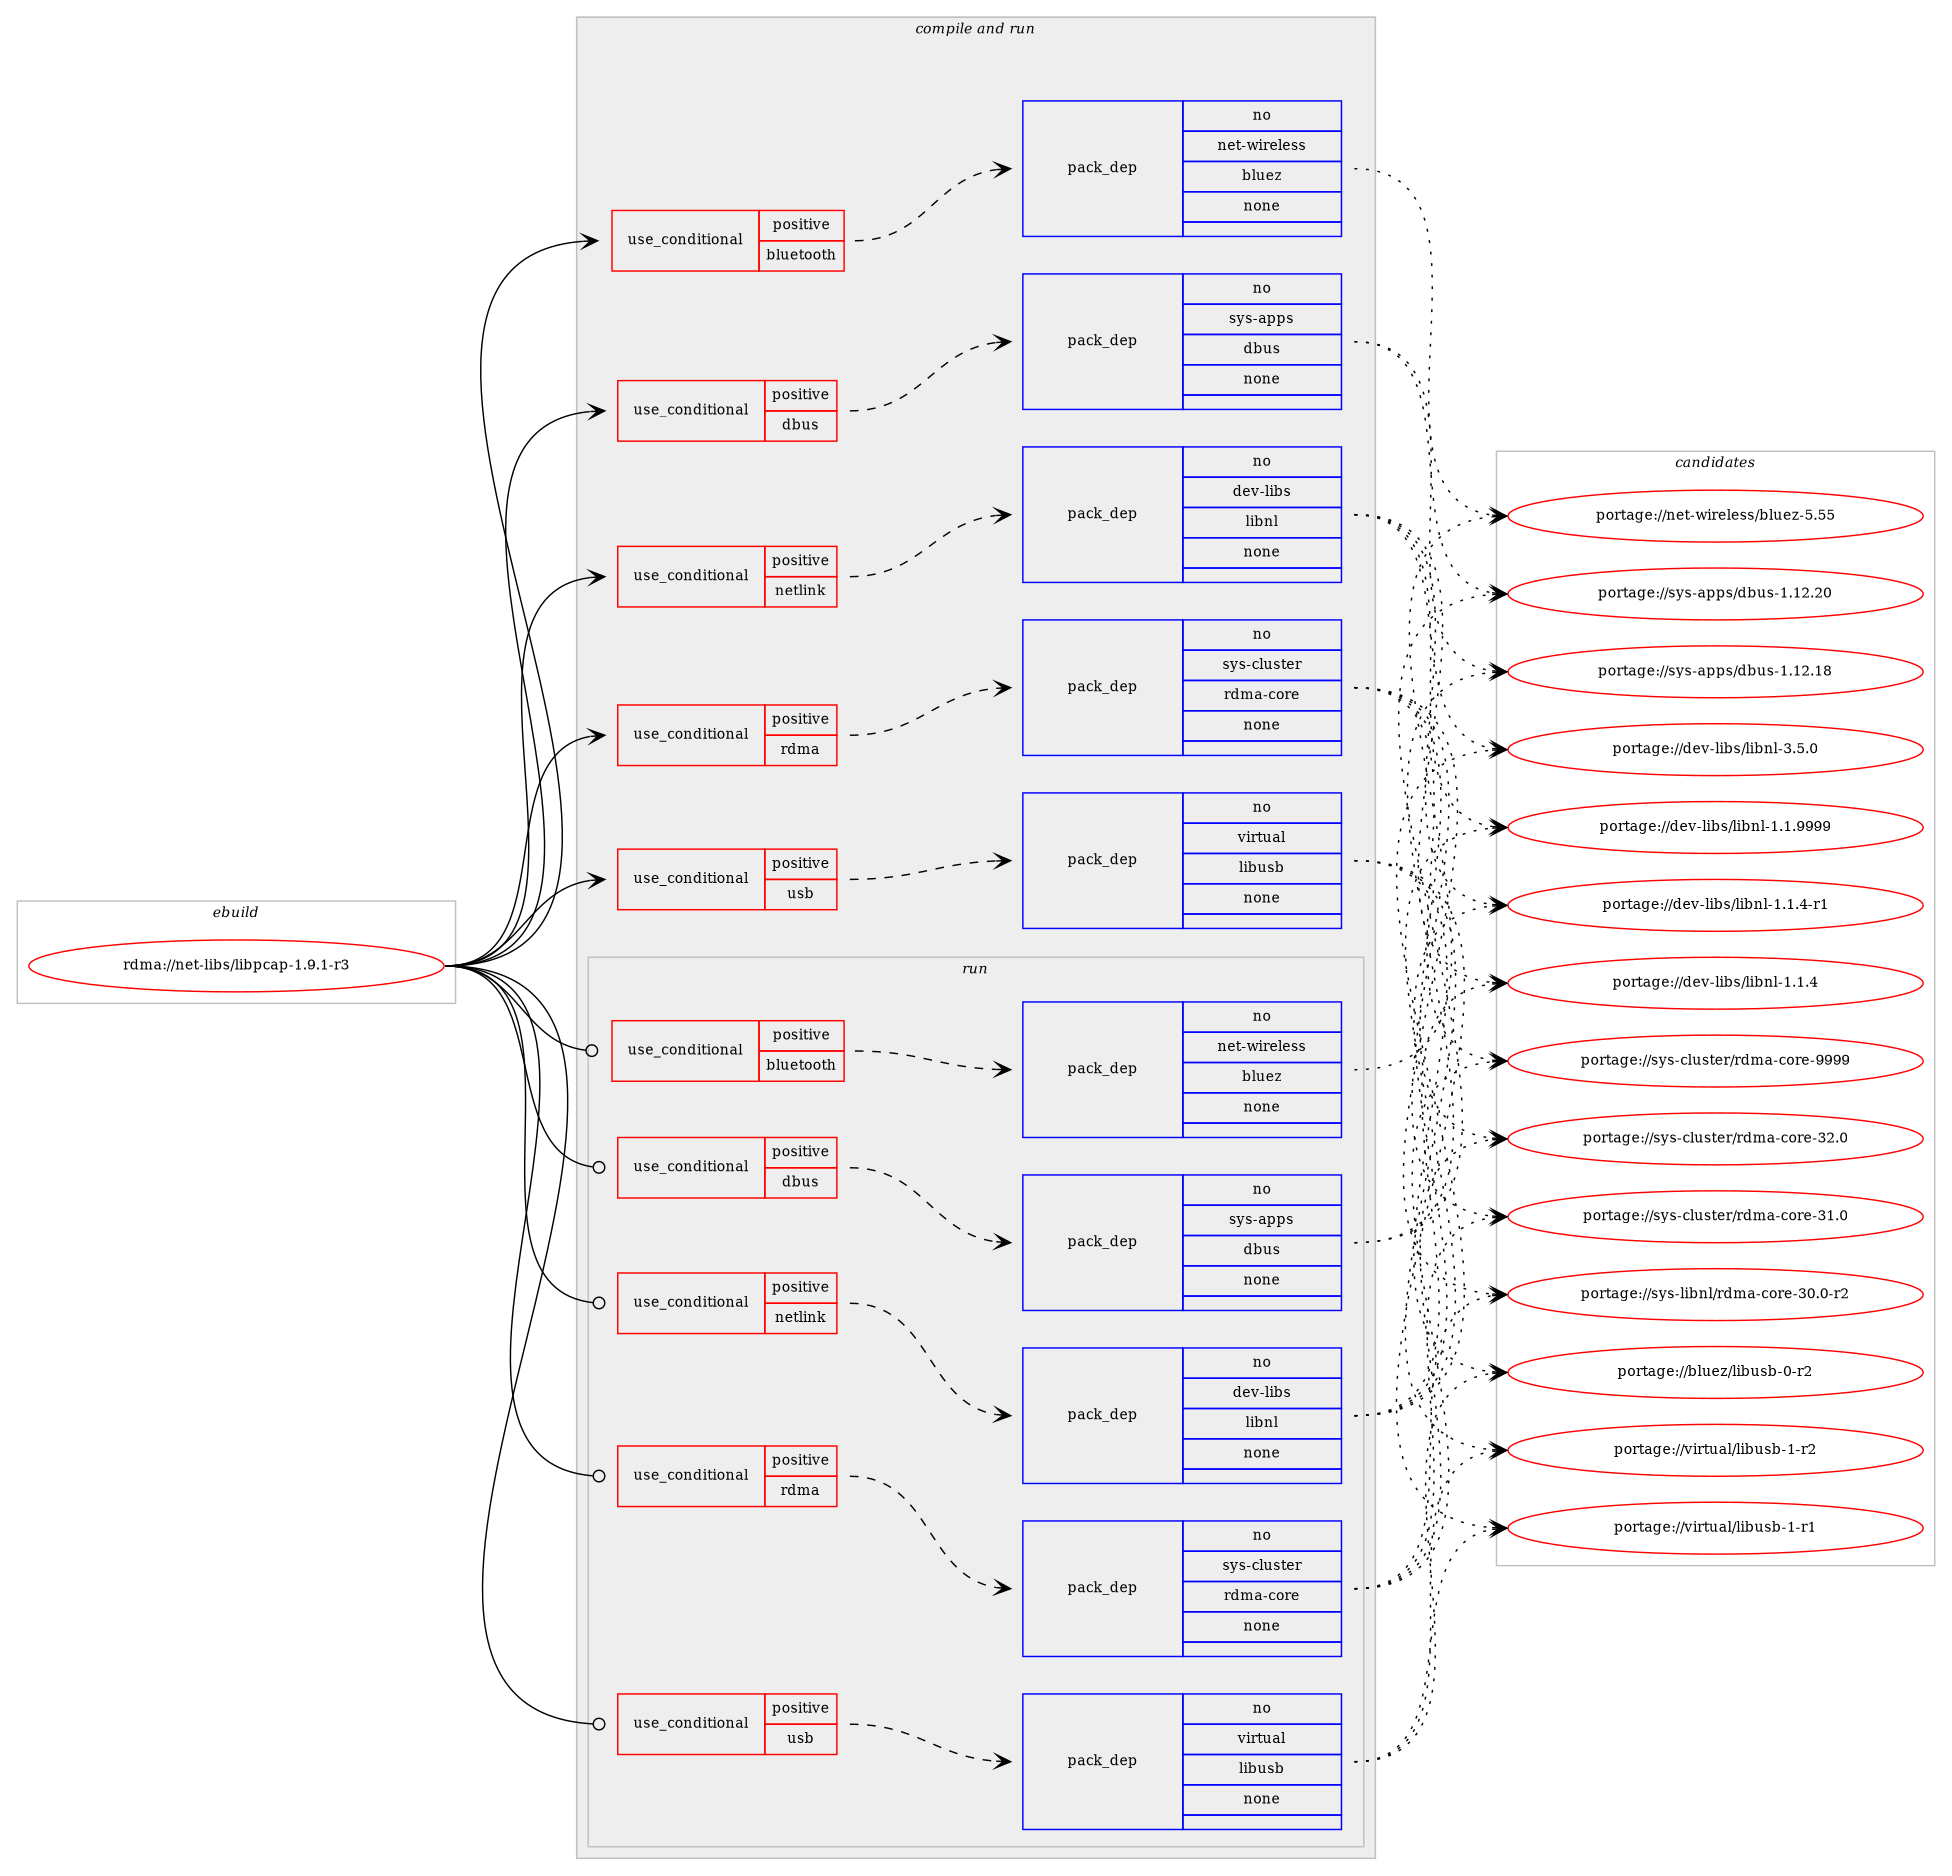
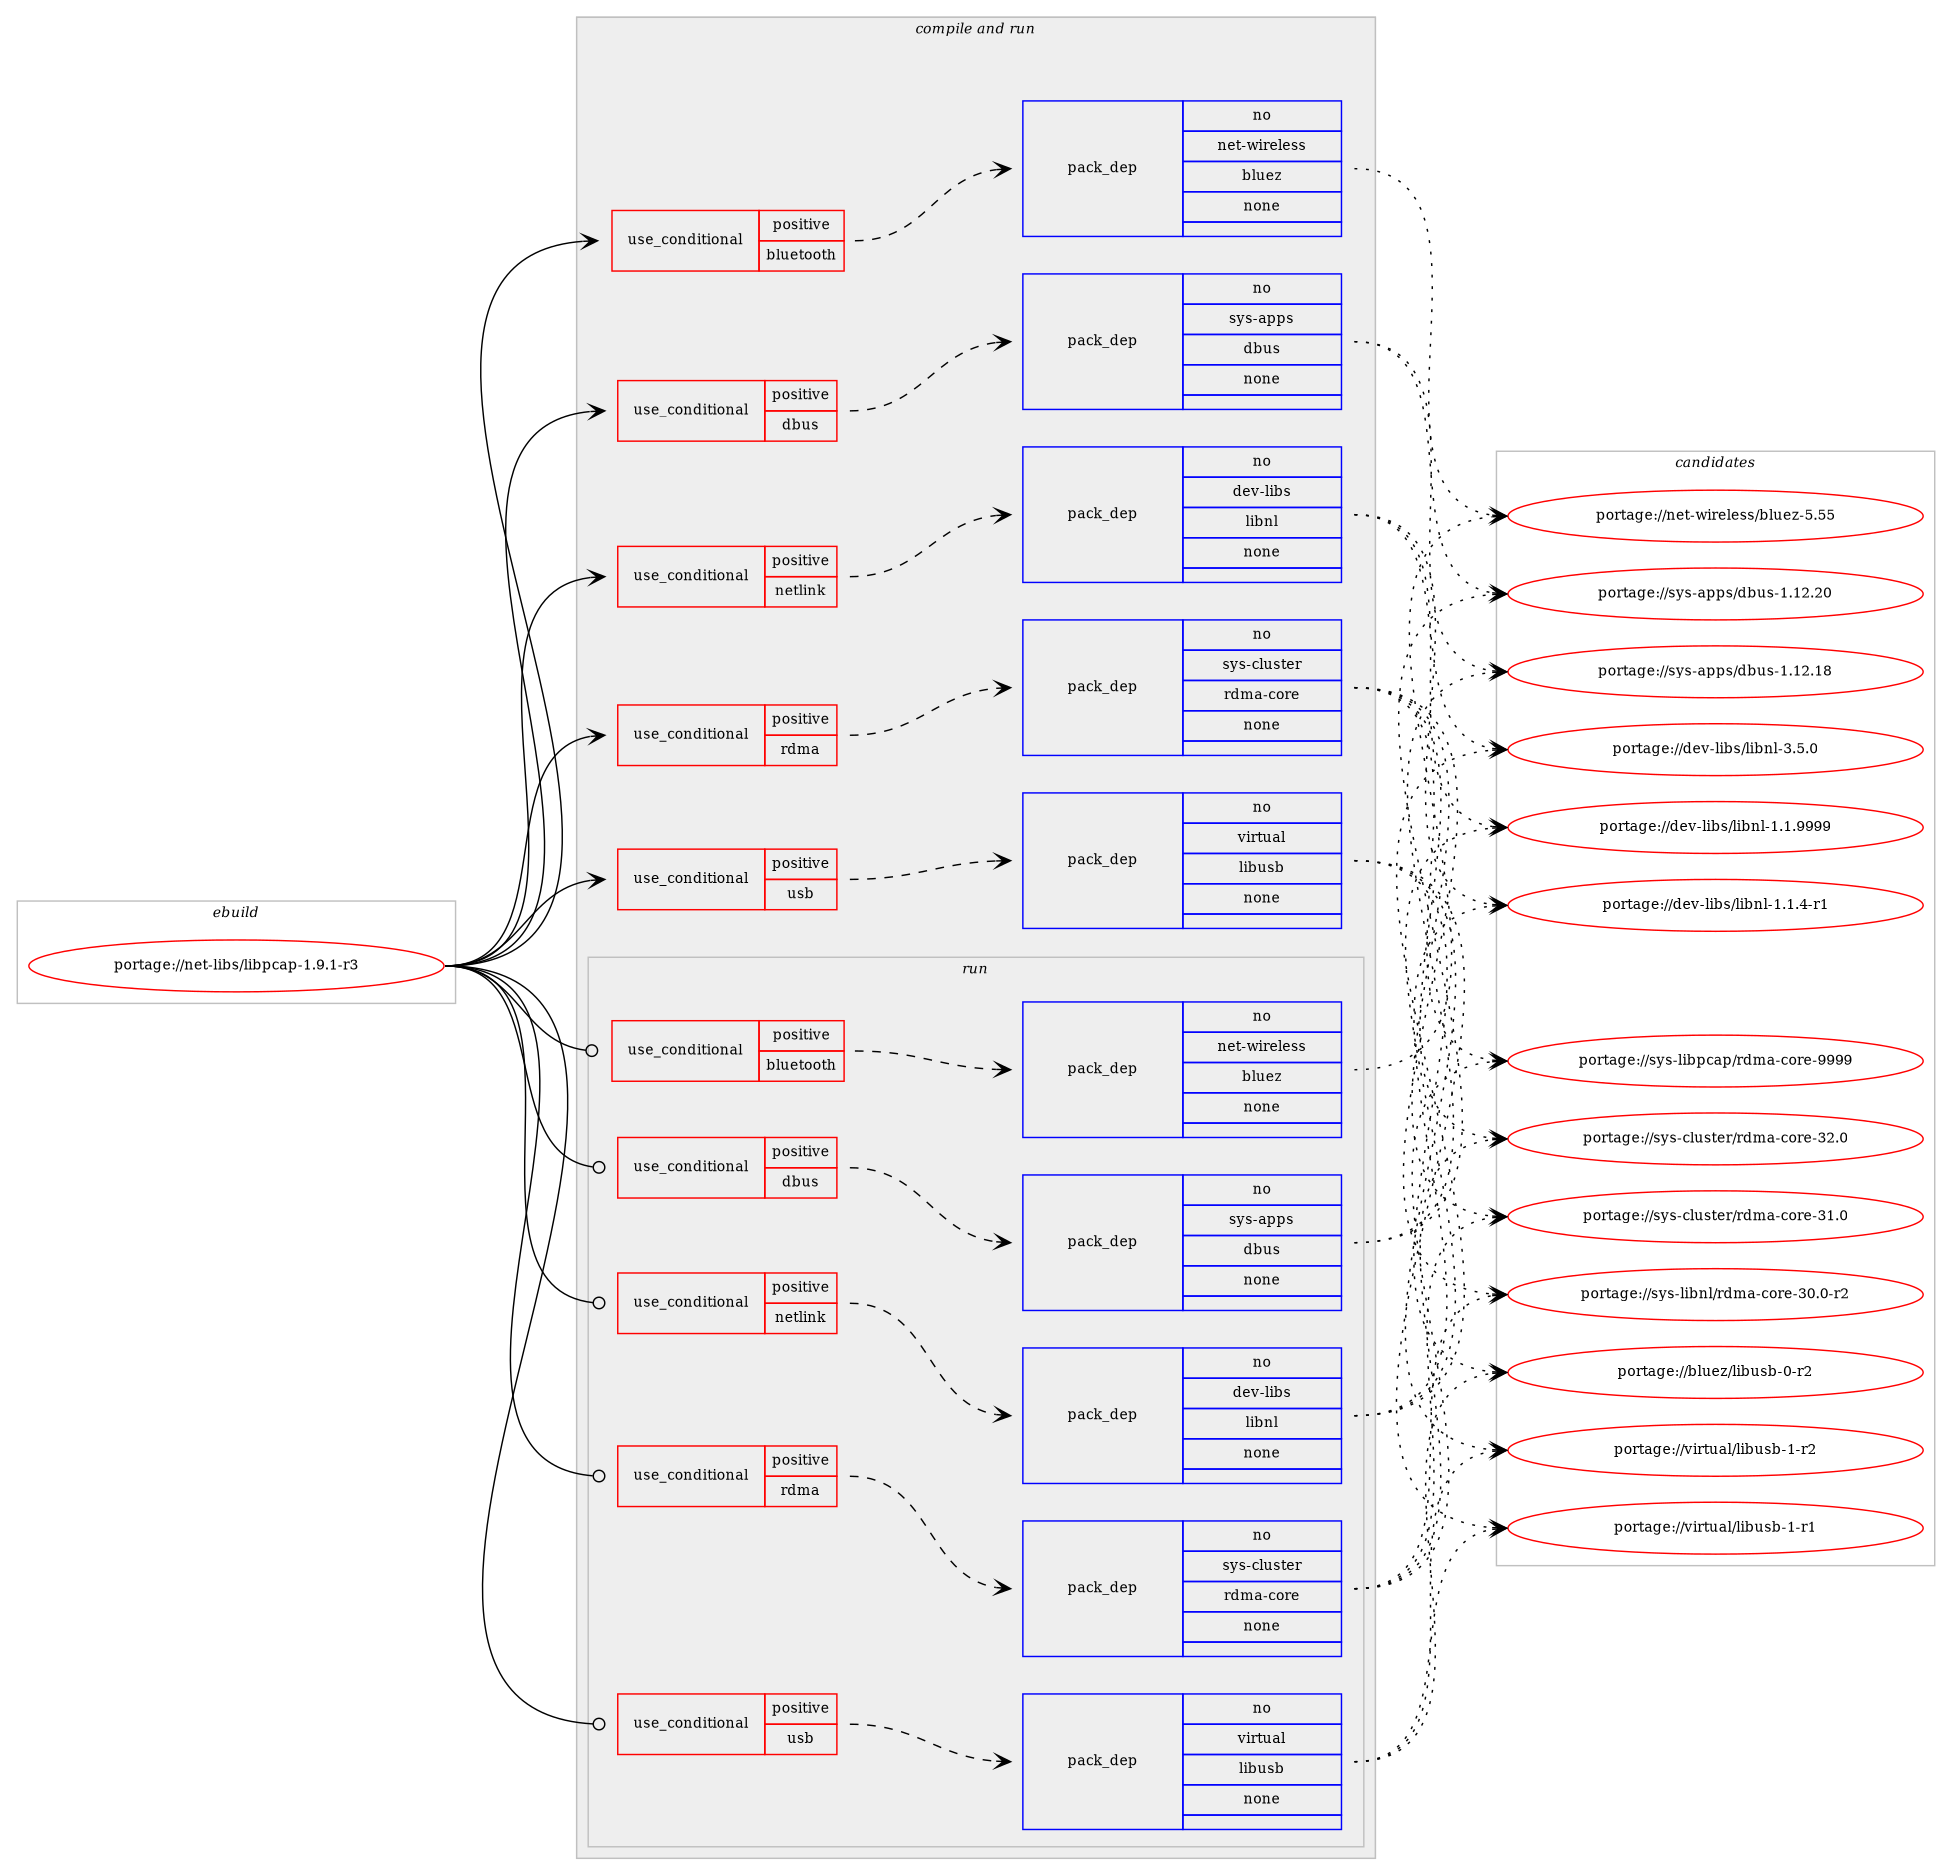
(236, 966) -> (236, 966)
(1716, 983) -> none
(1716, 1061) -> (1716, 1061)
